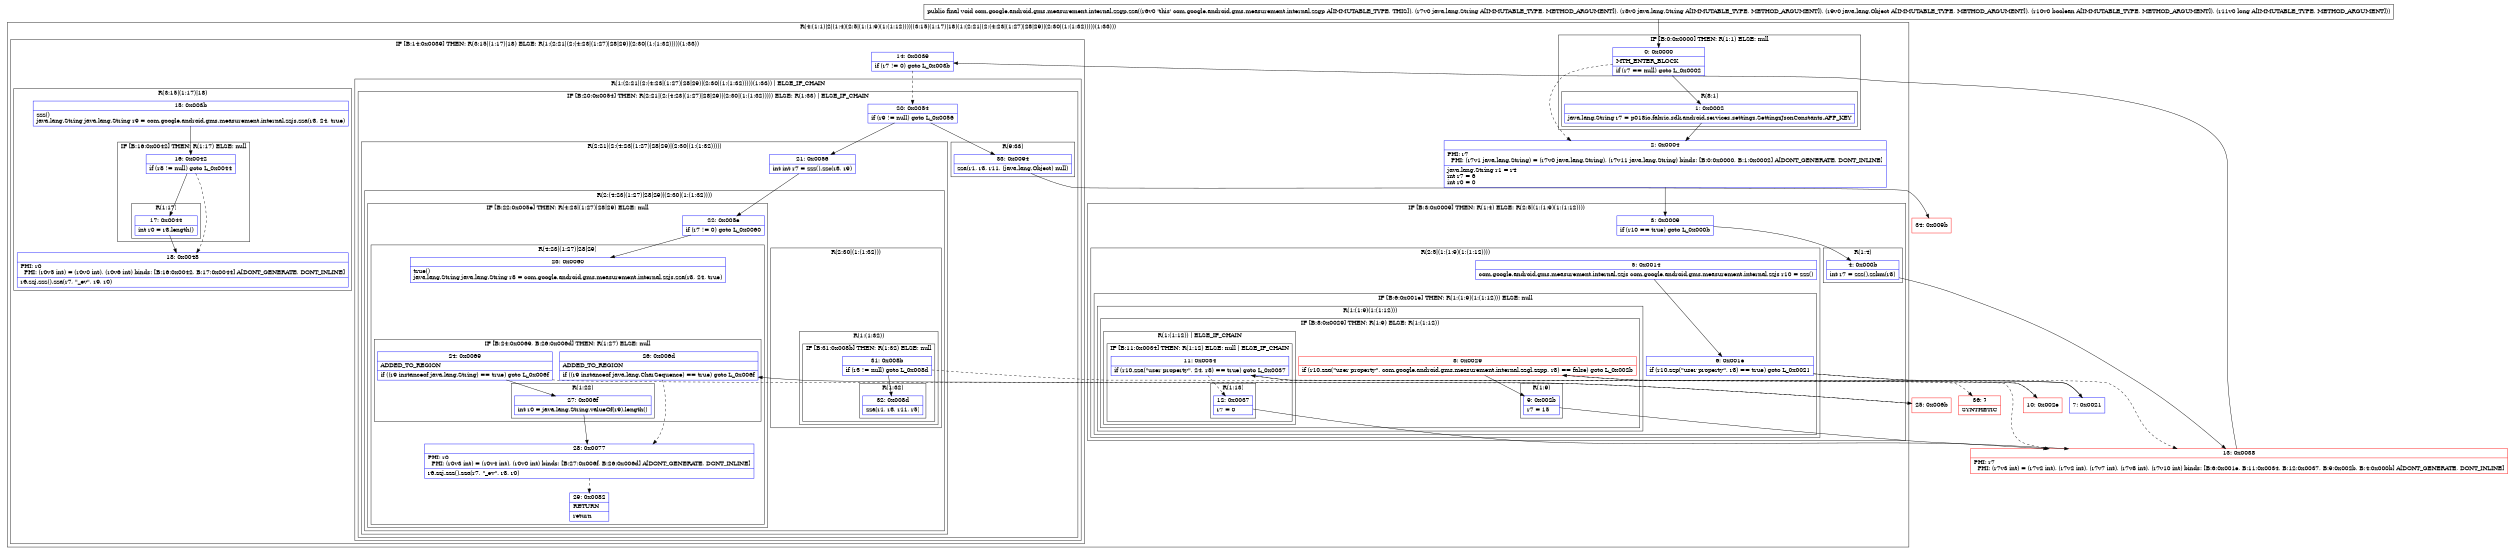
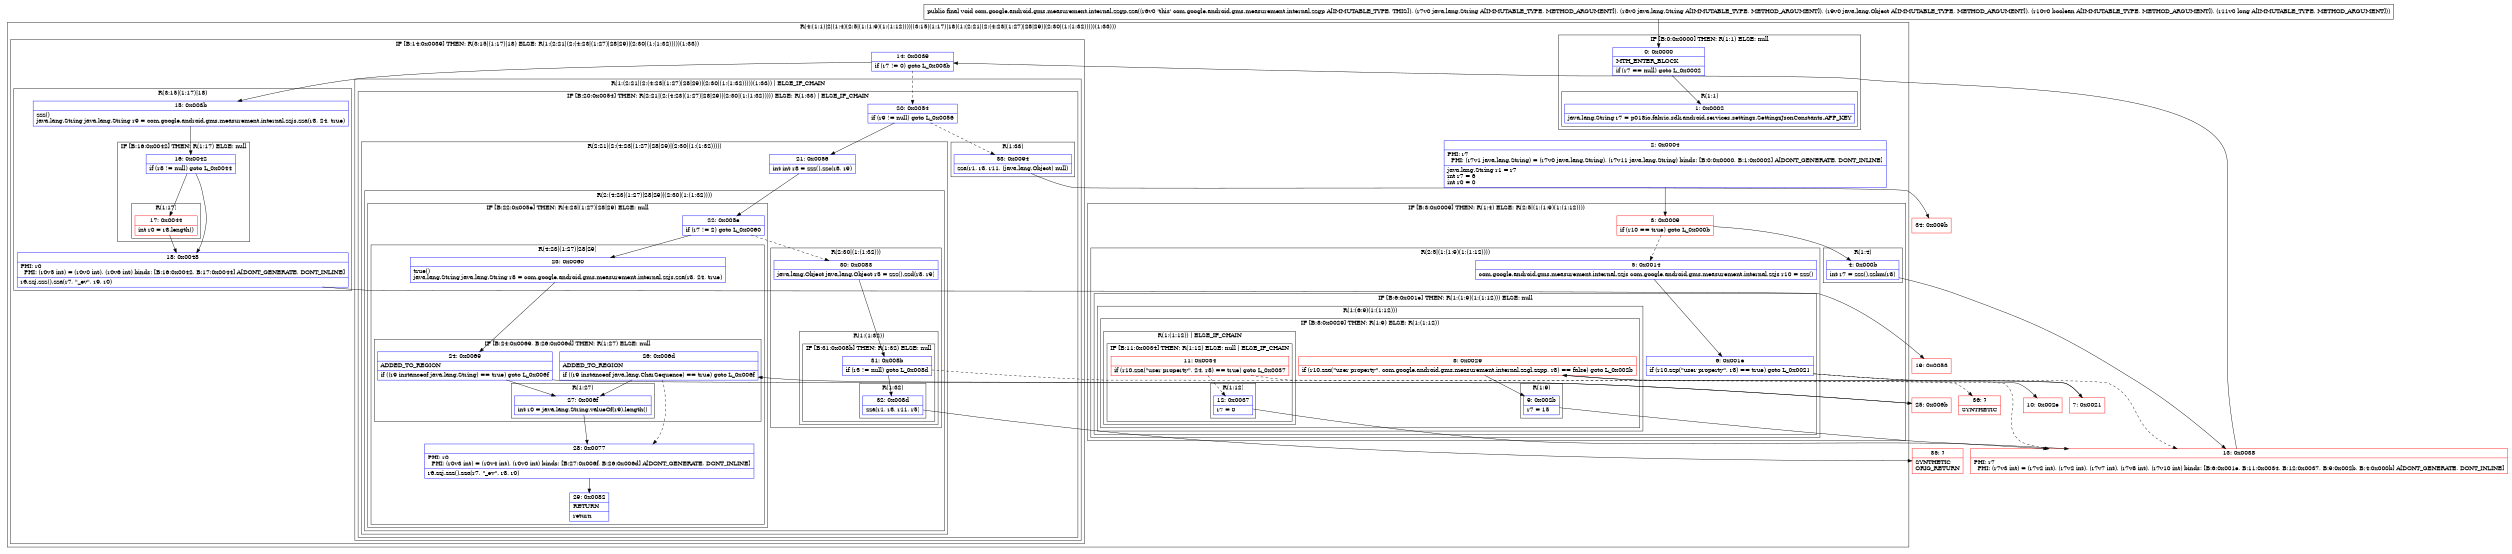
none -> (555, 68)
(1555, 86) -> none
(1710, 96) -> (1710, 96)
(1693, 132) -> none
(961, 138) -> (961, 138)
(1013, 147) -> (1013, 147)
(812, 169) -> (812, 169)
(1482, 170) -> (1482, 170)
(206, 211) -> (206, 211)
(166, 226) -> (166, 226)
(1665, 226) -> (1665, 226)
(723, 230) -> (723, 230)
none -> (1657, 245)
none -> (856, 270)
(1370, 311) -> (1370, 311)
none -> (519, 316)
(1200, 366) -> (1200, 366)
none -> (1932, 366)
(1800, 380) -> (1800, 380)
(1649, 381) -> none
(1230, 383) -> (1230, 383)
none -> (618, 387)
(583, 388) -> (583, 388)
(1233, 388) -> (1233, 388)
(2087, 405) -> (2087, 405)
none -> (1938, 461)
(589, 484) -> (589, 484)
